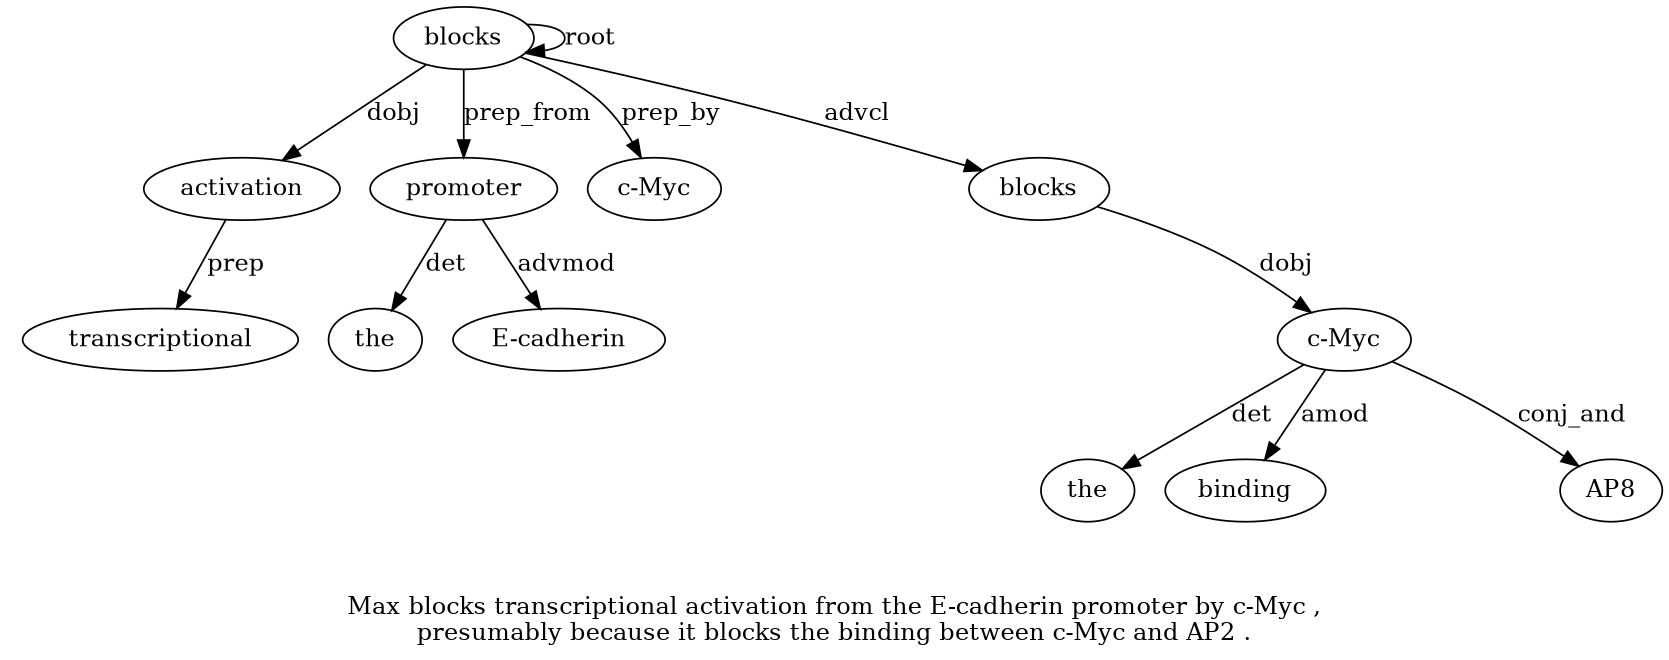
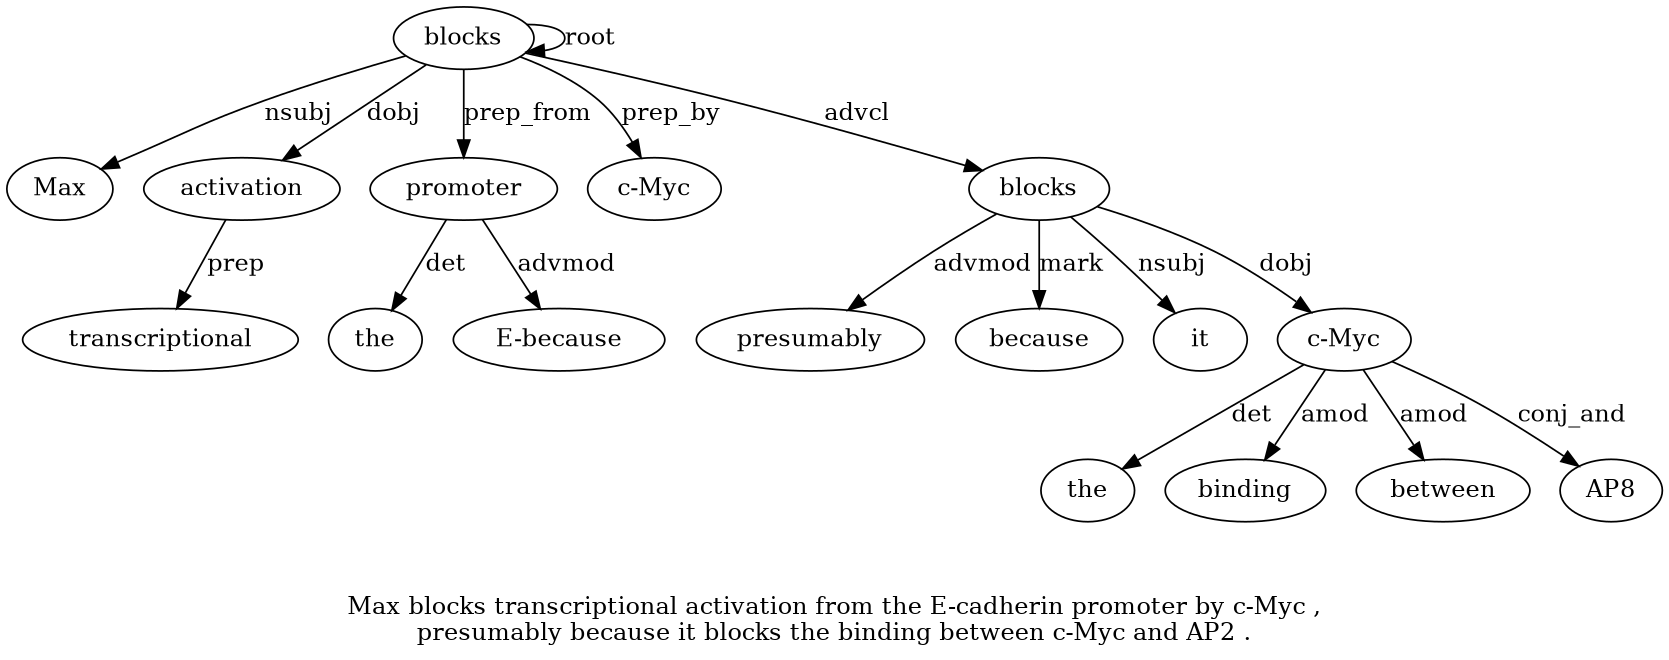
none -> (60, 189)
(559, 340) -> (559, 340)
none -> (810, 340)
none -> (1039, 340)
none -> (1200, 340)
none -> (1443, 491)
